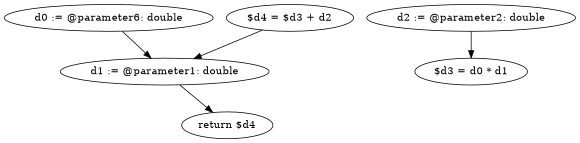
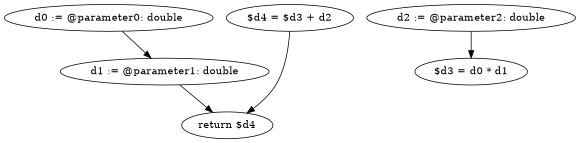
(109, 18) -> (109, 18)
(232, 43) -> (281, 75)
